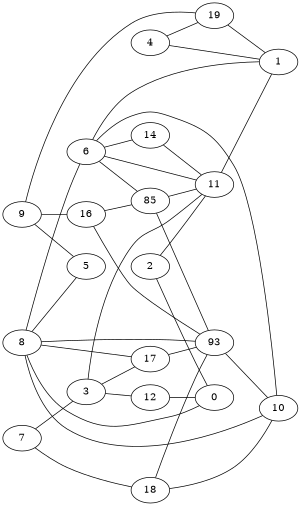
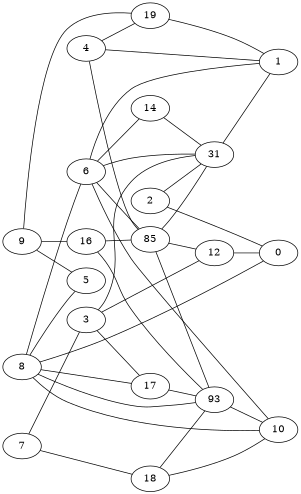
none -> (107, 143)
(214, 185) -> (214, 155)
none -> (182, 246)
